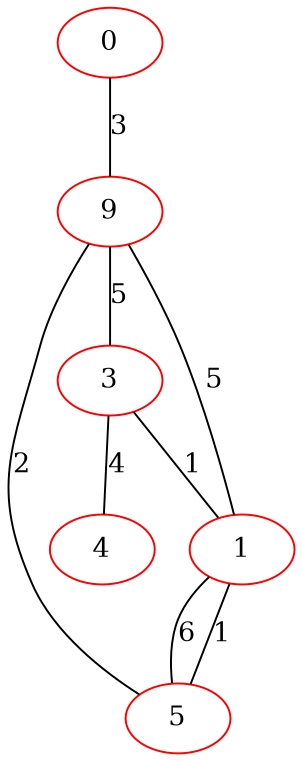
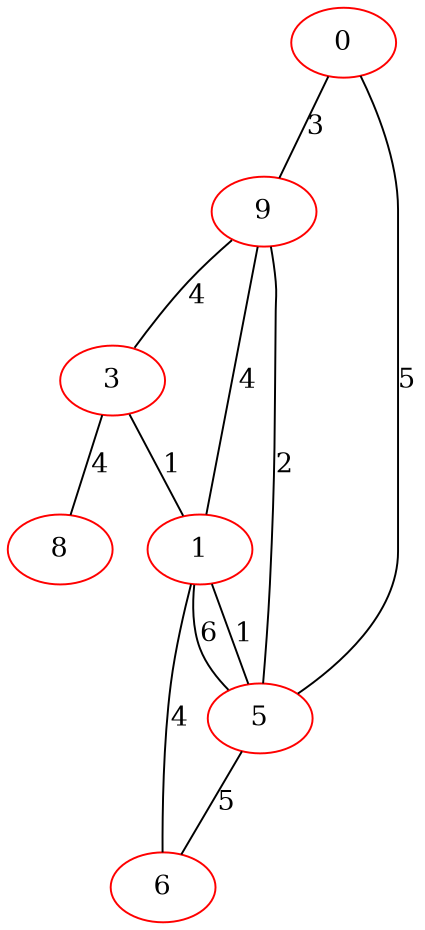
(120, 296) -> (198, 296)
(215, 381) -> (249, 381)
none -> (398, 401)
(102, 549) -> (60, 549)
none -> (163, 887)
